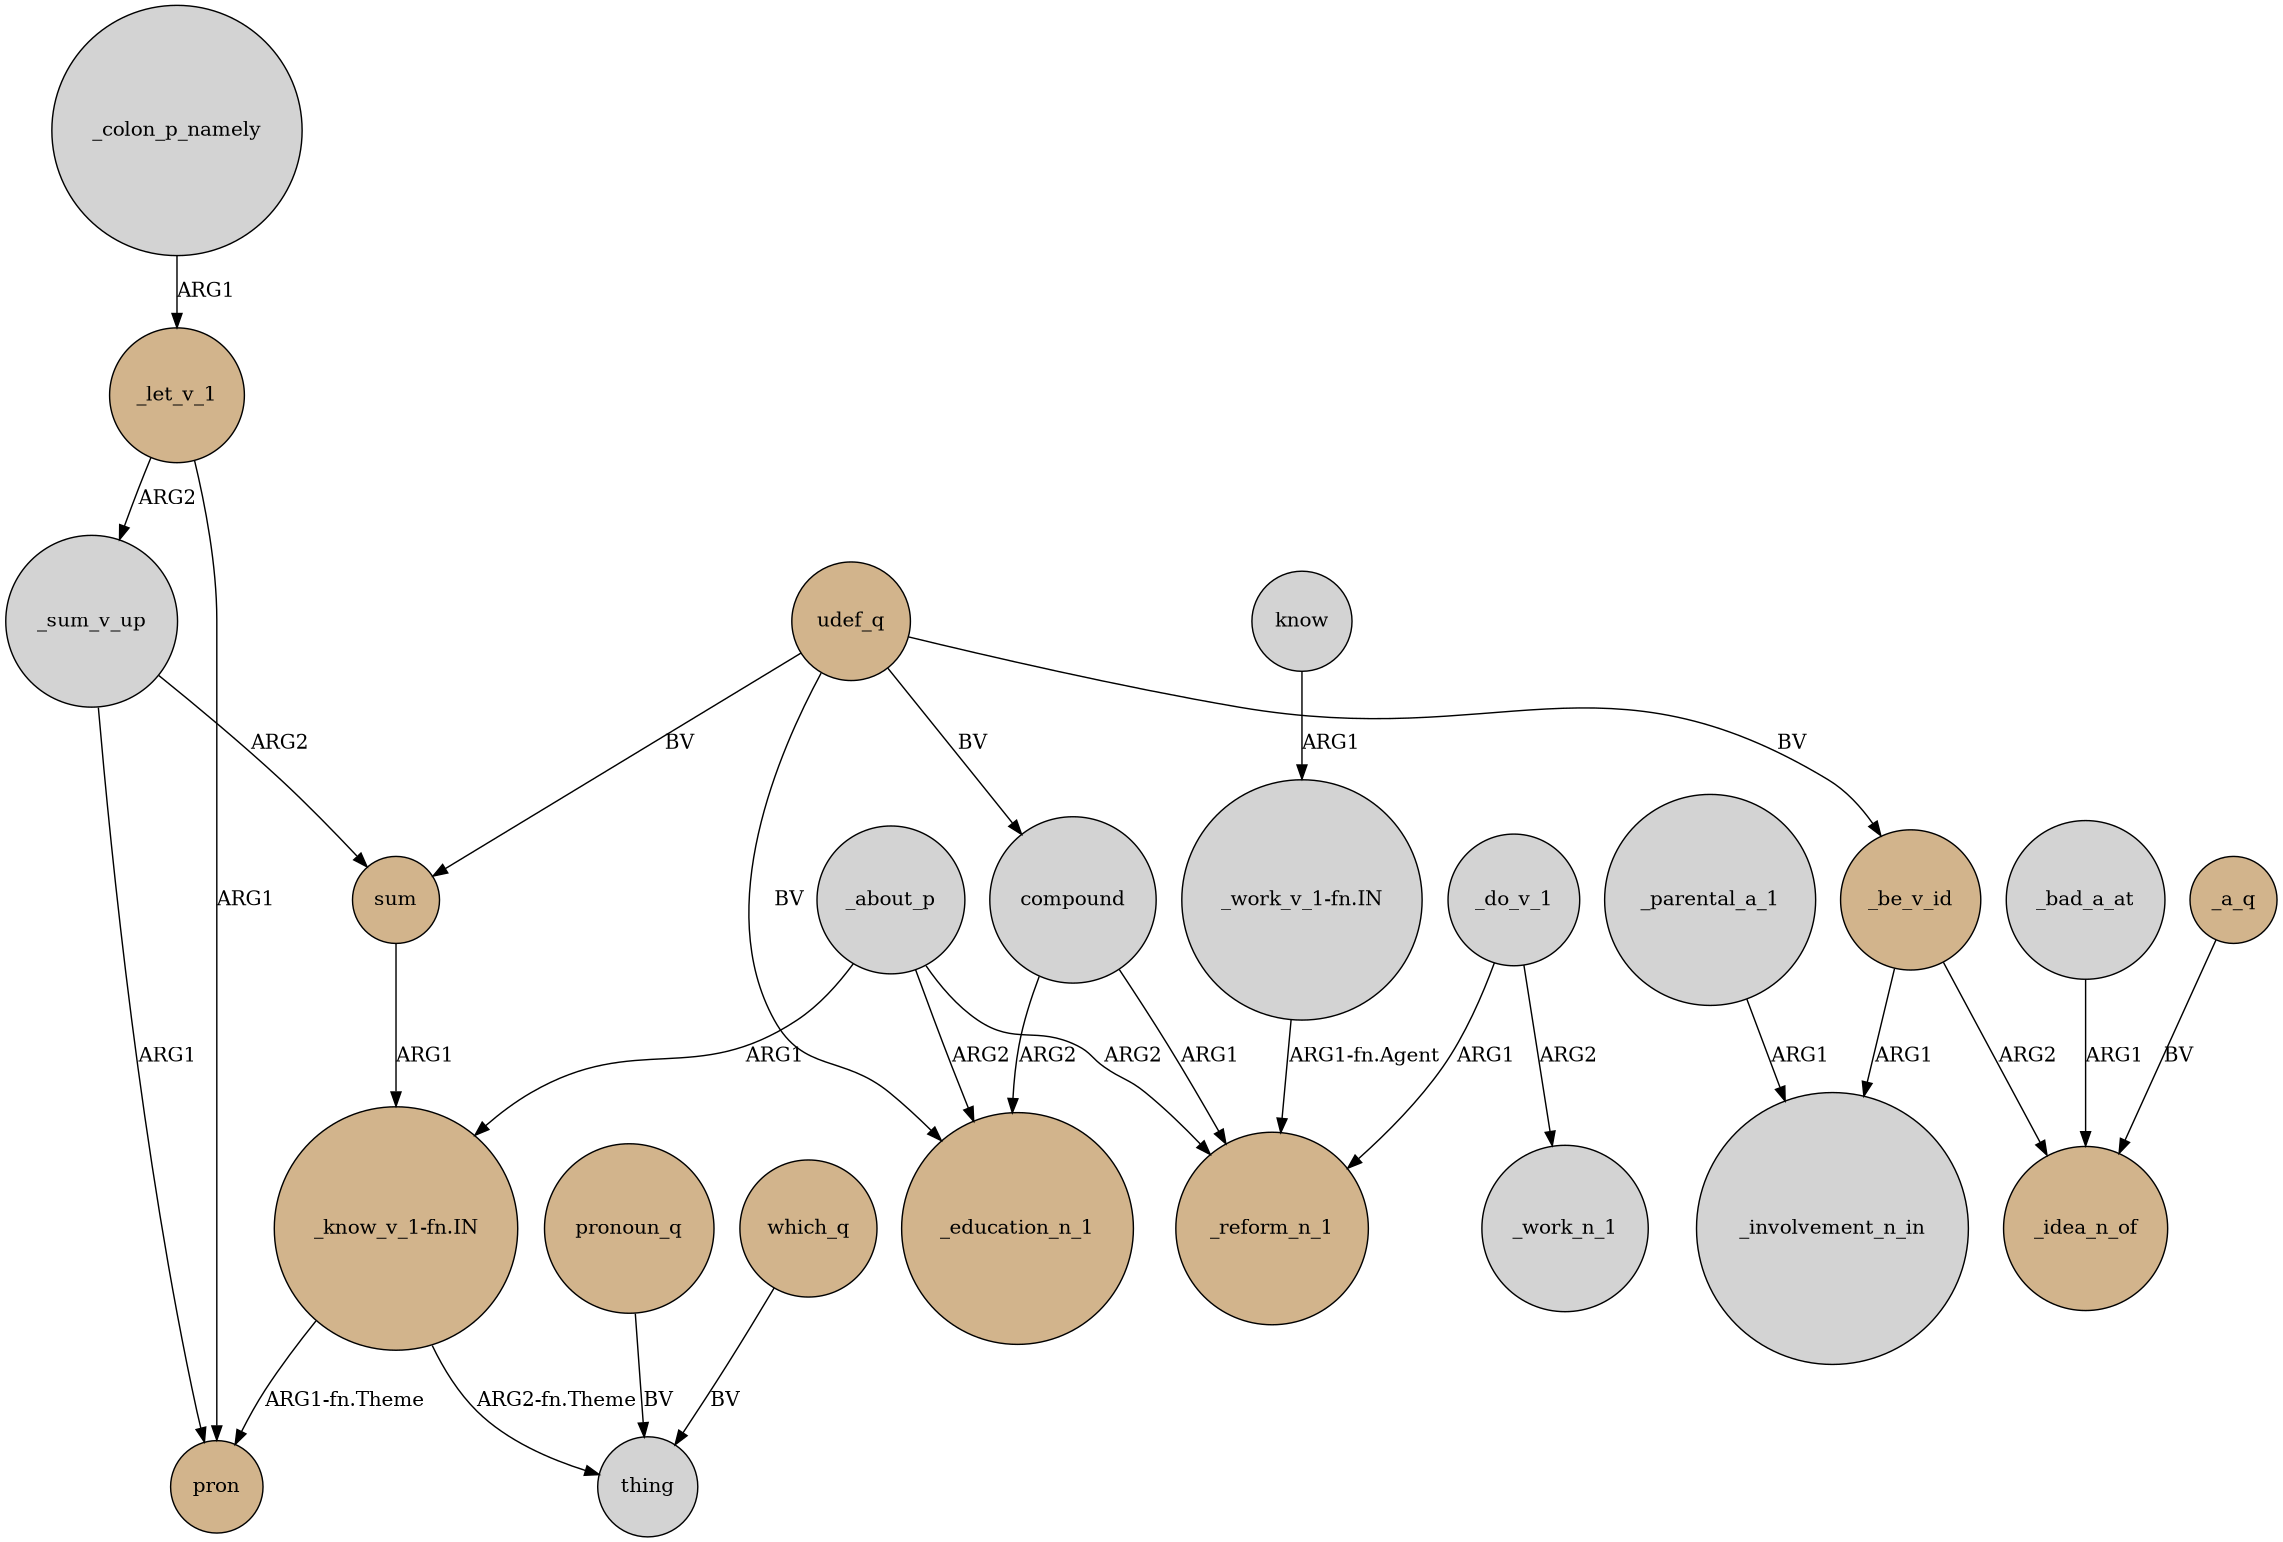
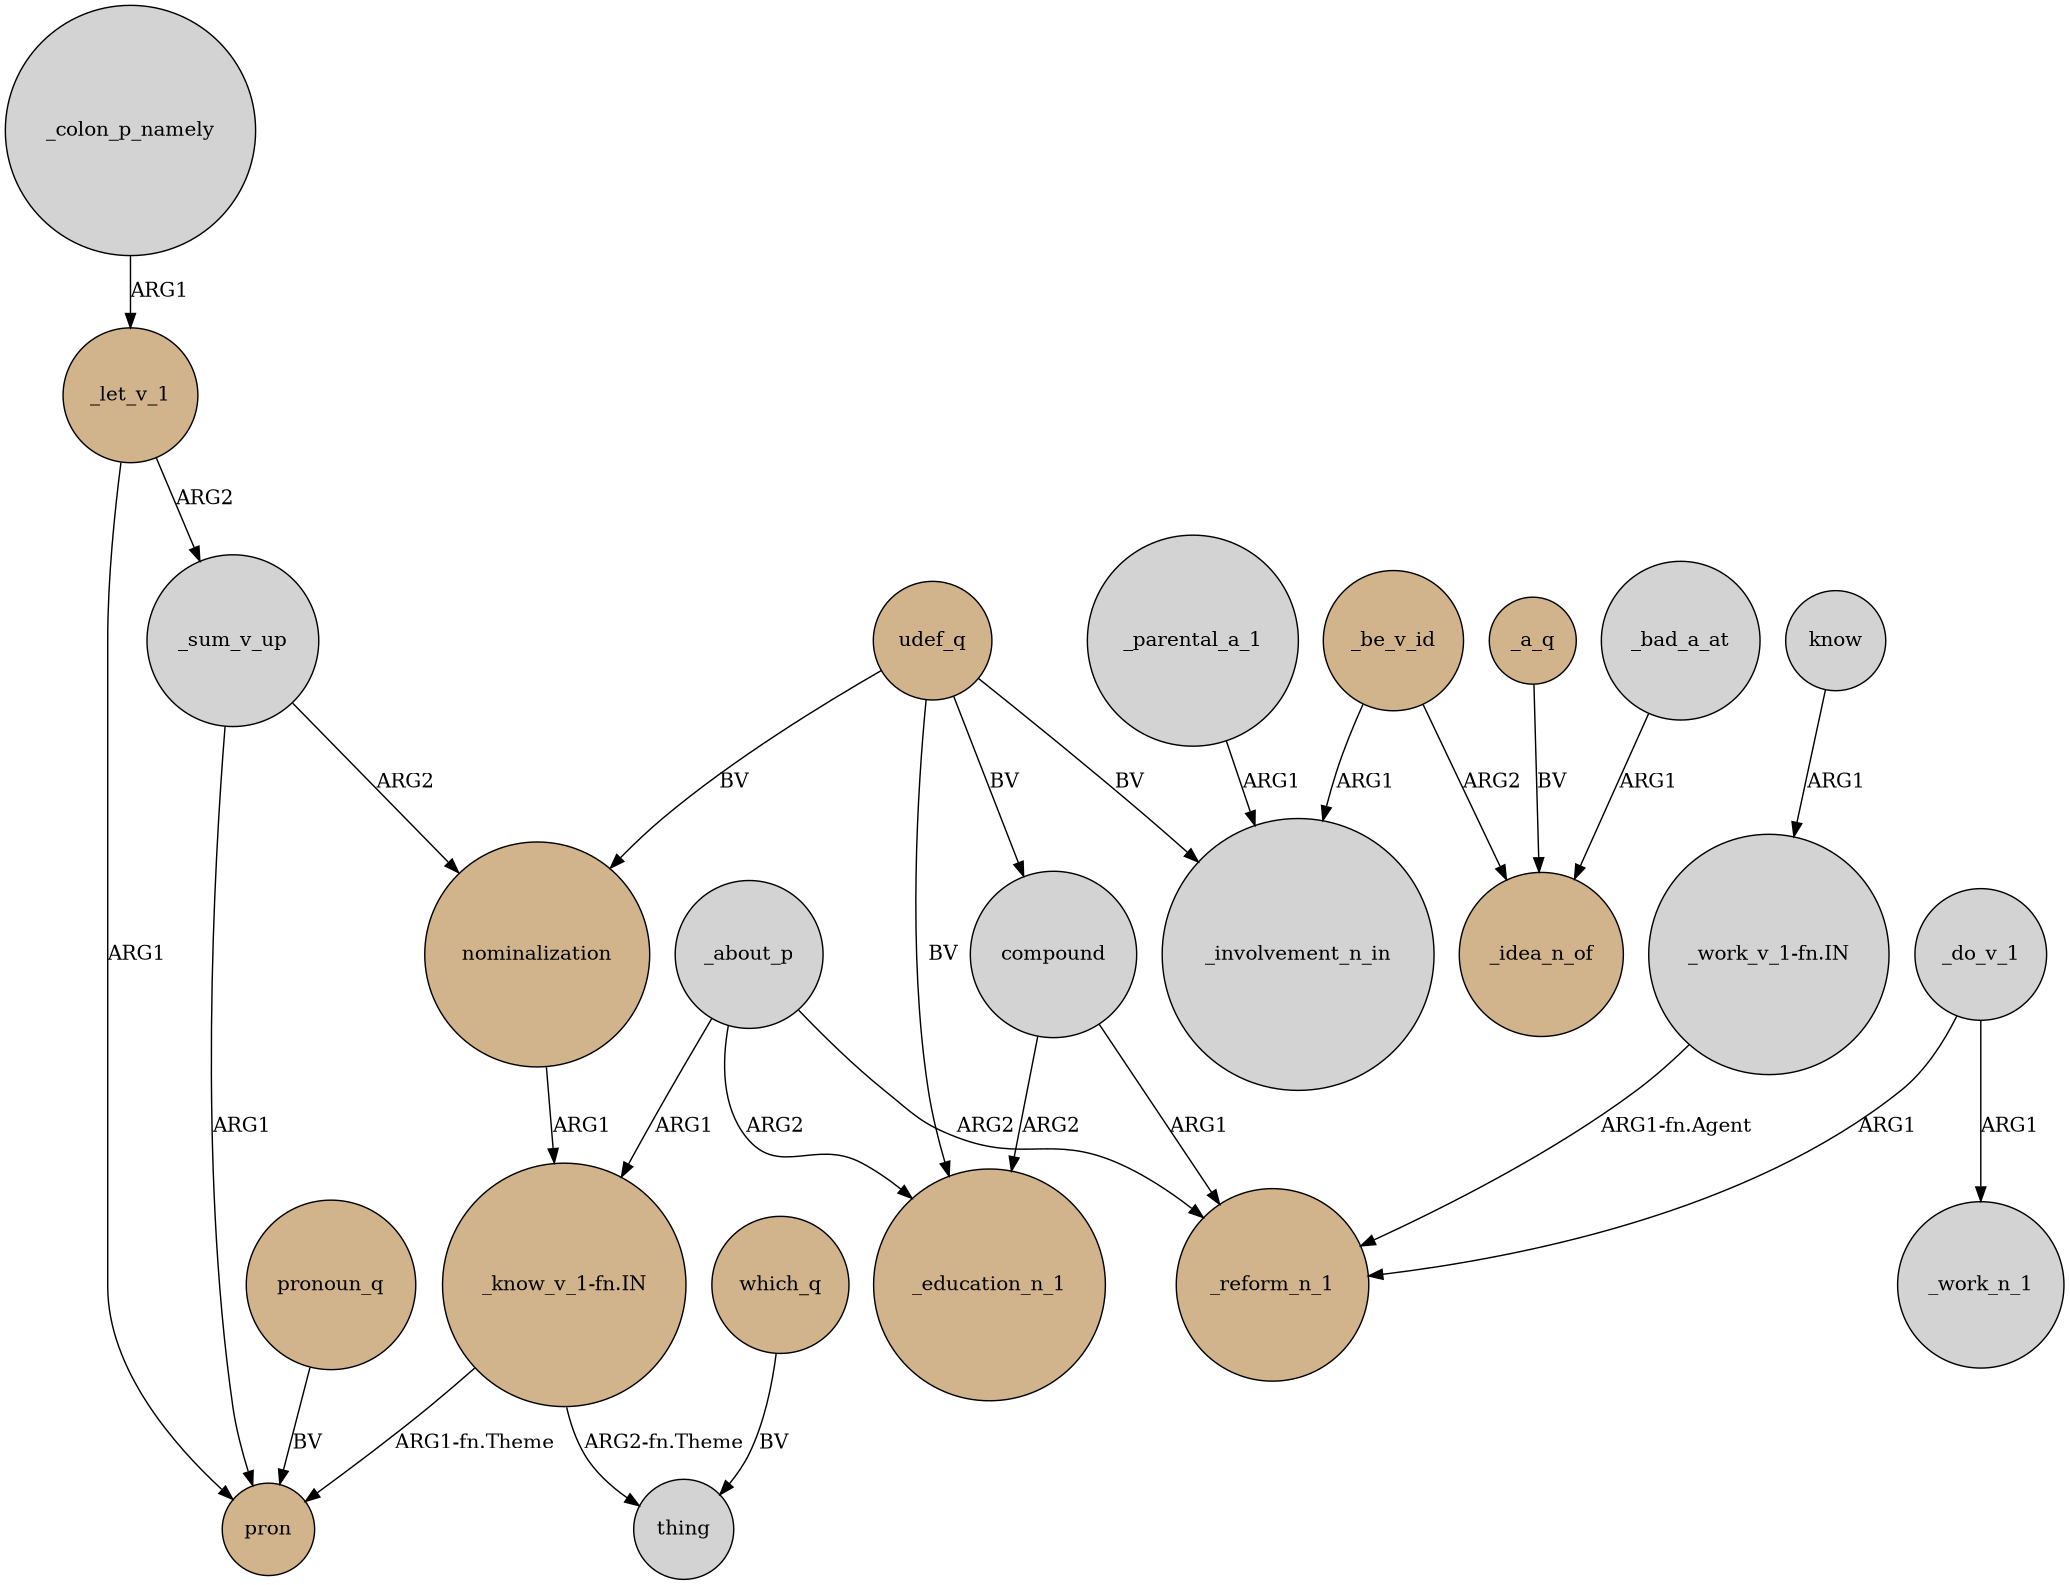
(1403, 718) -> (1084, 764)
(396, 900) -> (537, 954)
(1569, 1056) -> (2010, 1127)
(639, 1368) -> (297, 1419)
